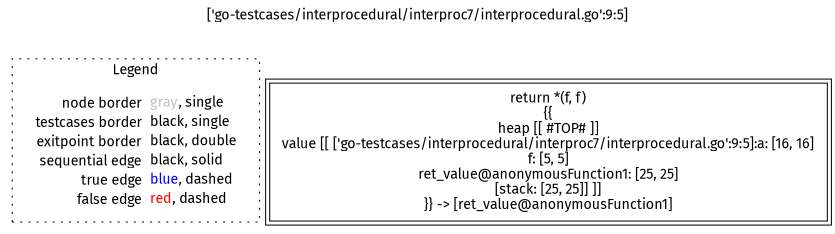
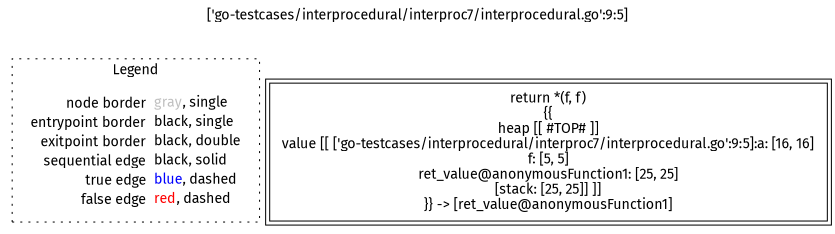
(91, 123) -> (90, 123)
